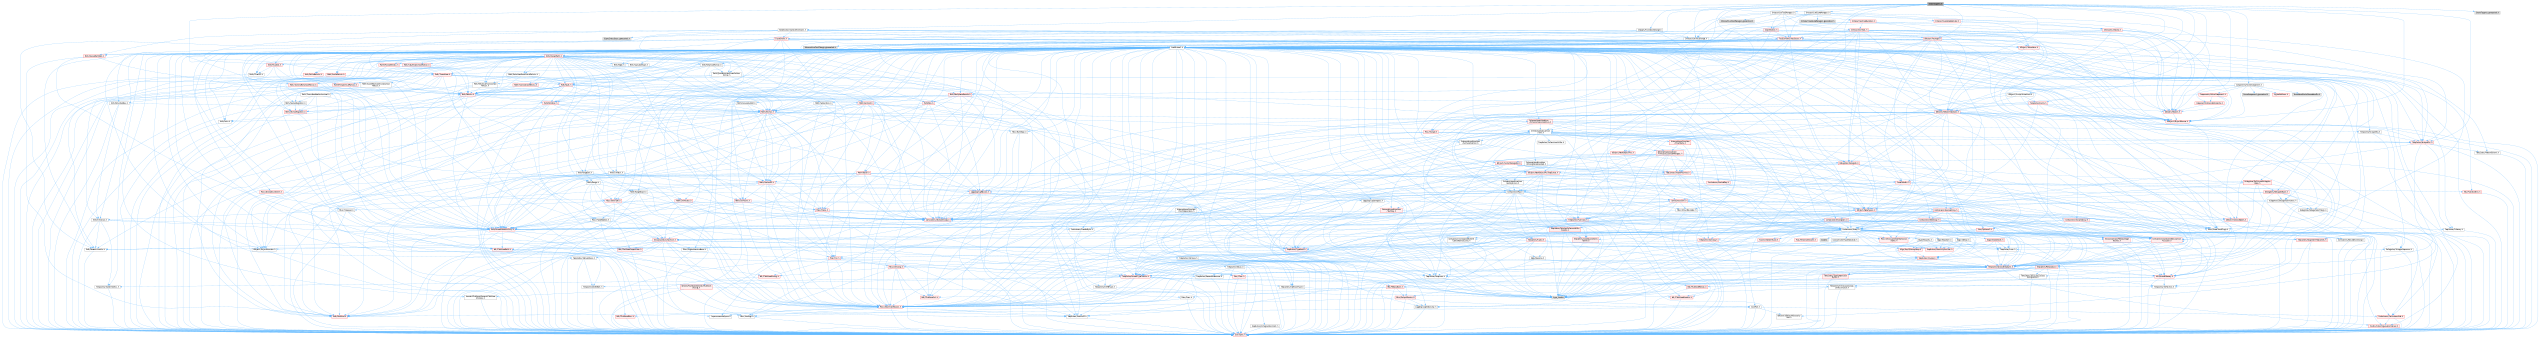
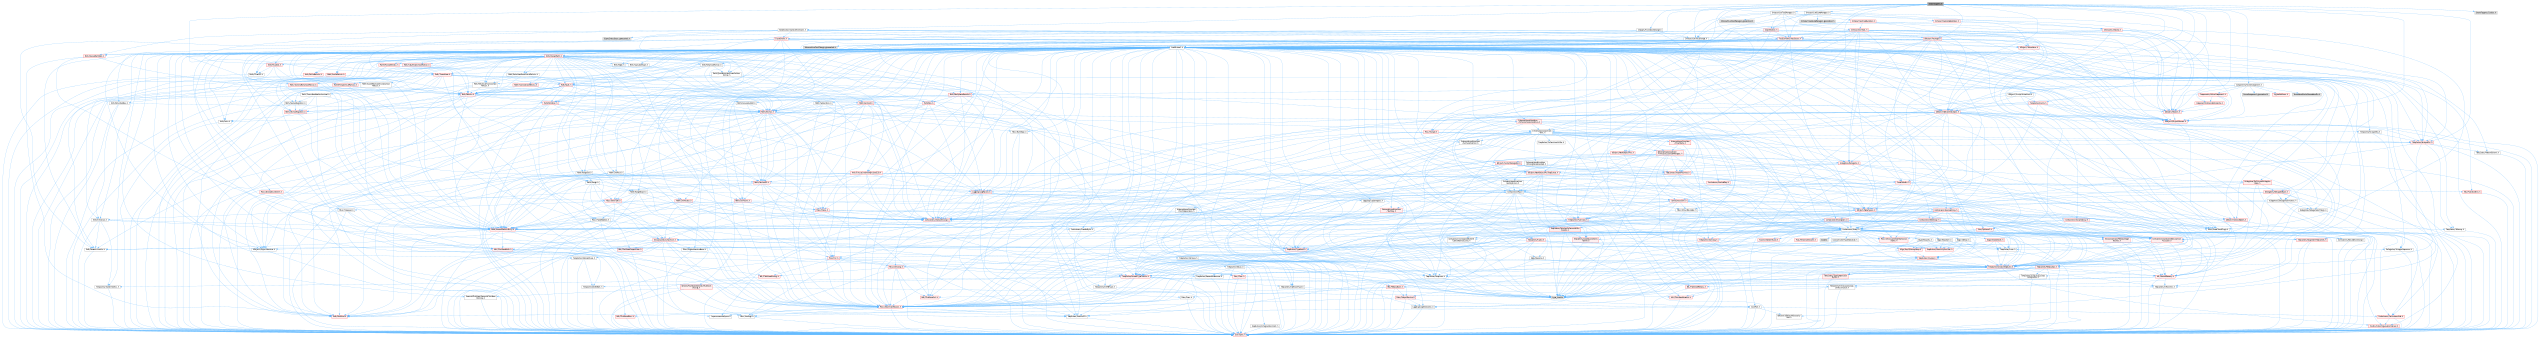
(2487, 13) -> (2486, 13)
(864, 173) -> (866, 173)
